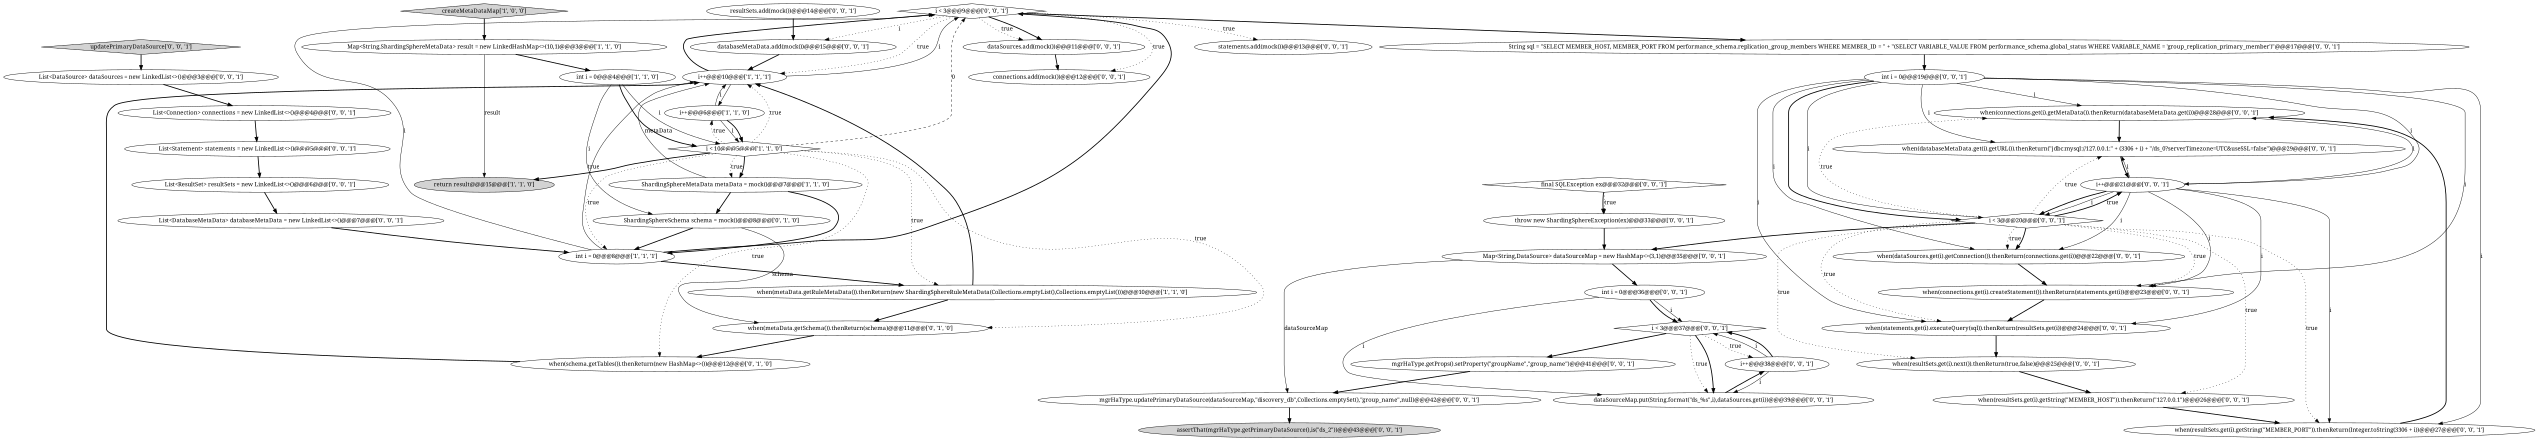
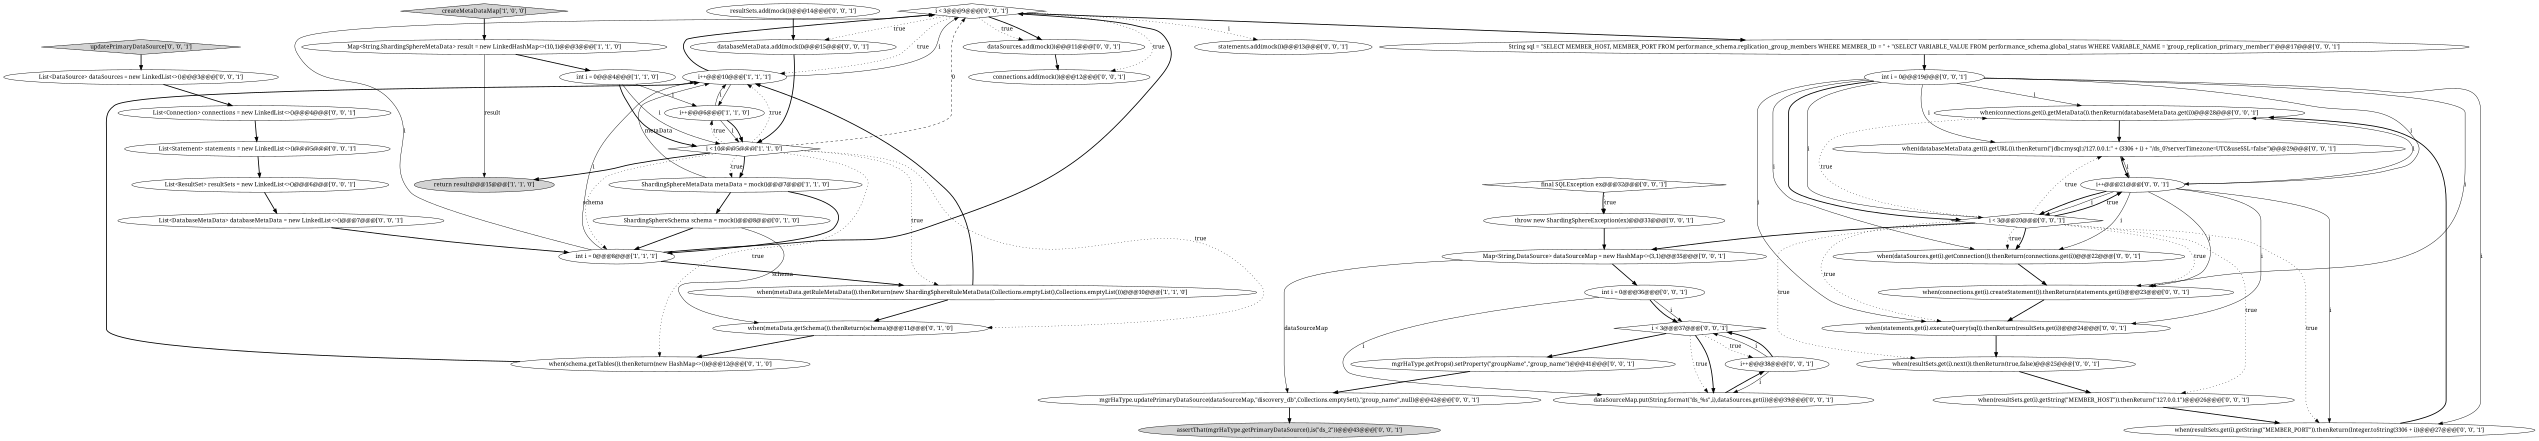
(899, 29) -> (899, 29)
(1229, 29) -> (1229, 29)
(766, 61) -> (790, 103)
(587, 163) -> (661, 93)
(594, 167) -> (594, 167)
(593, 203) -> (593, 203)
